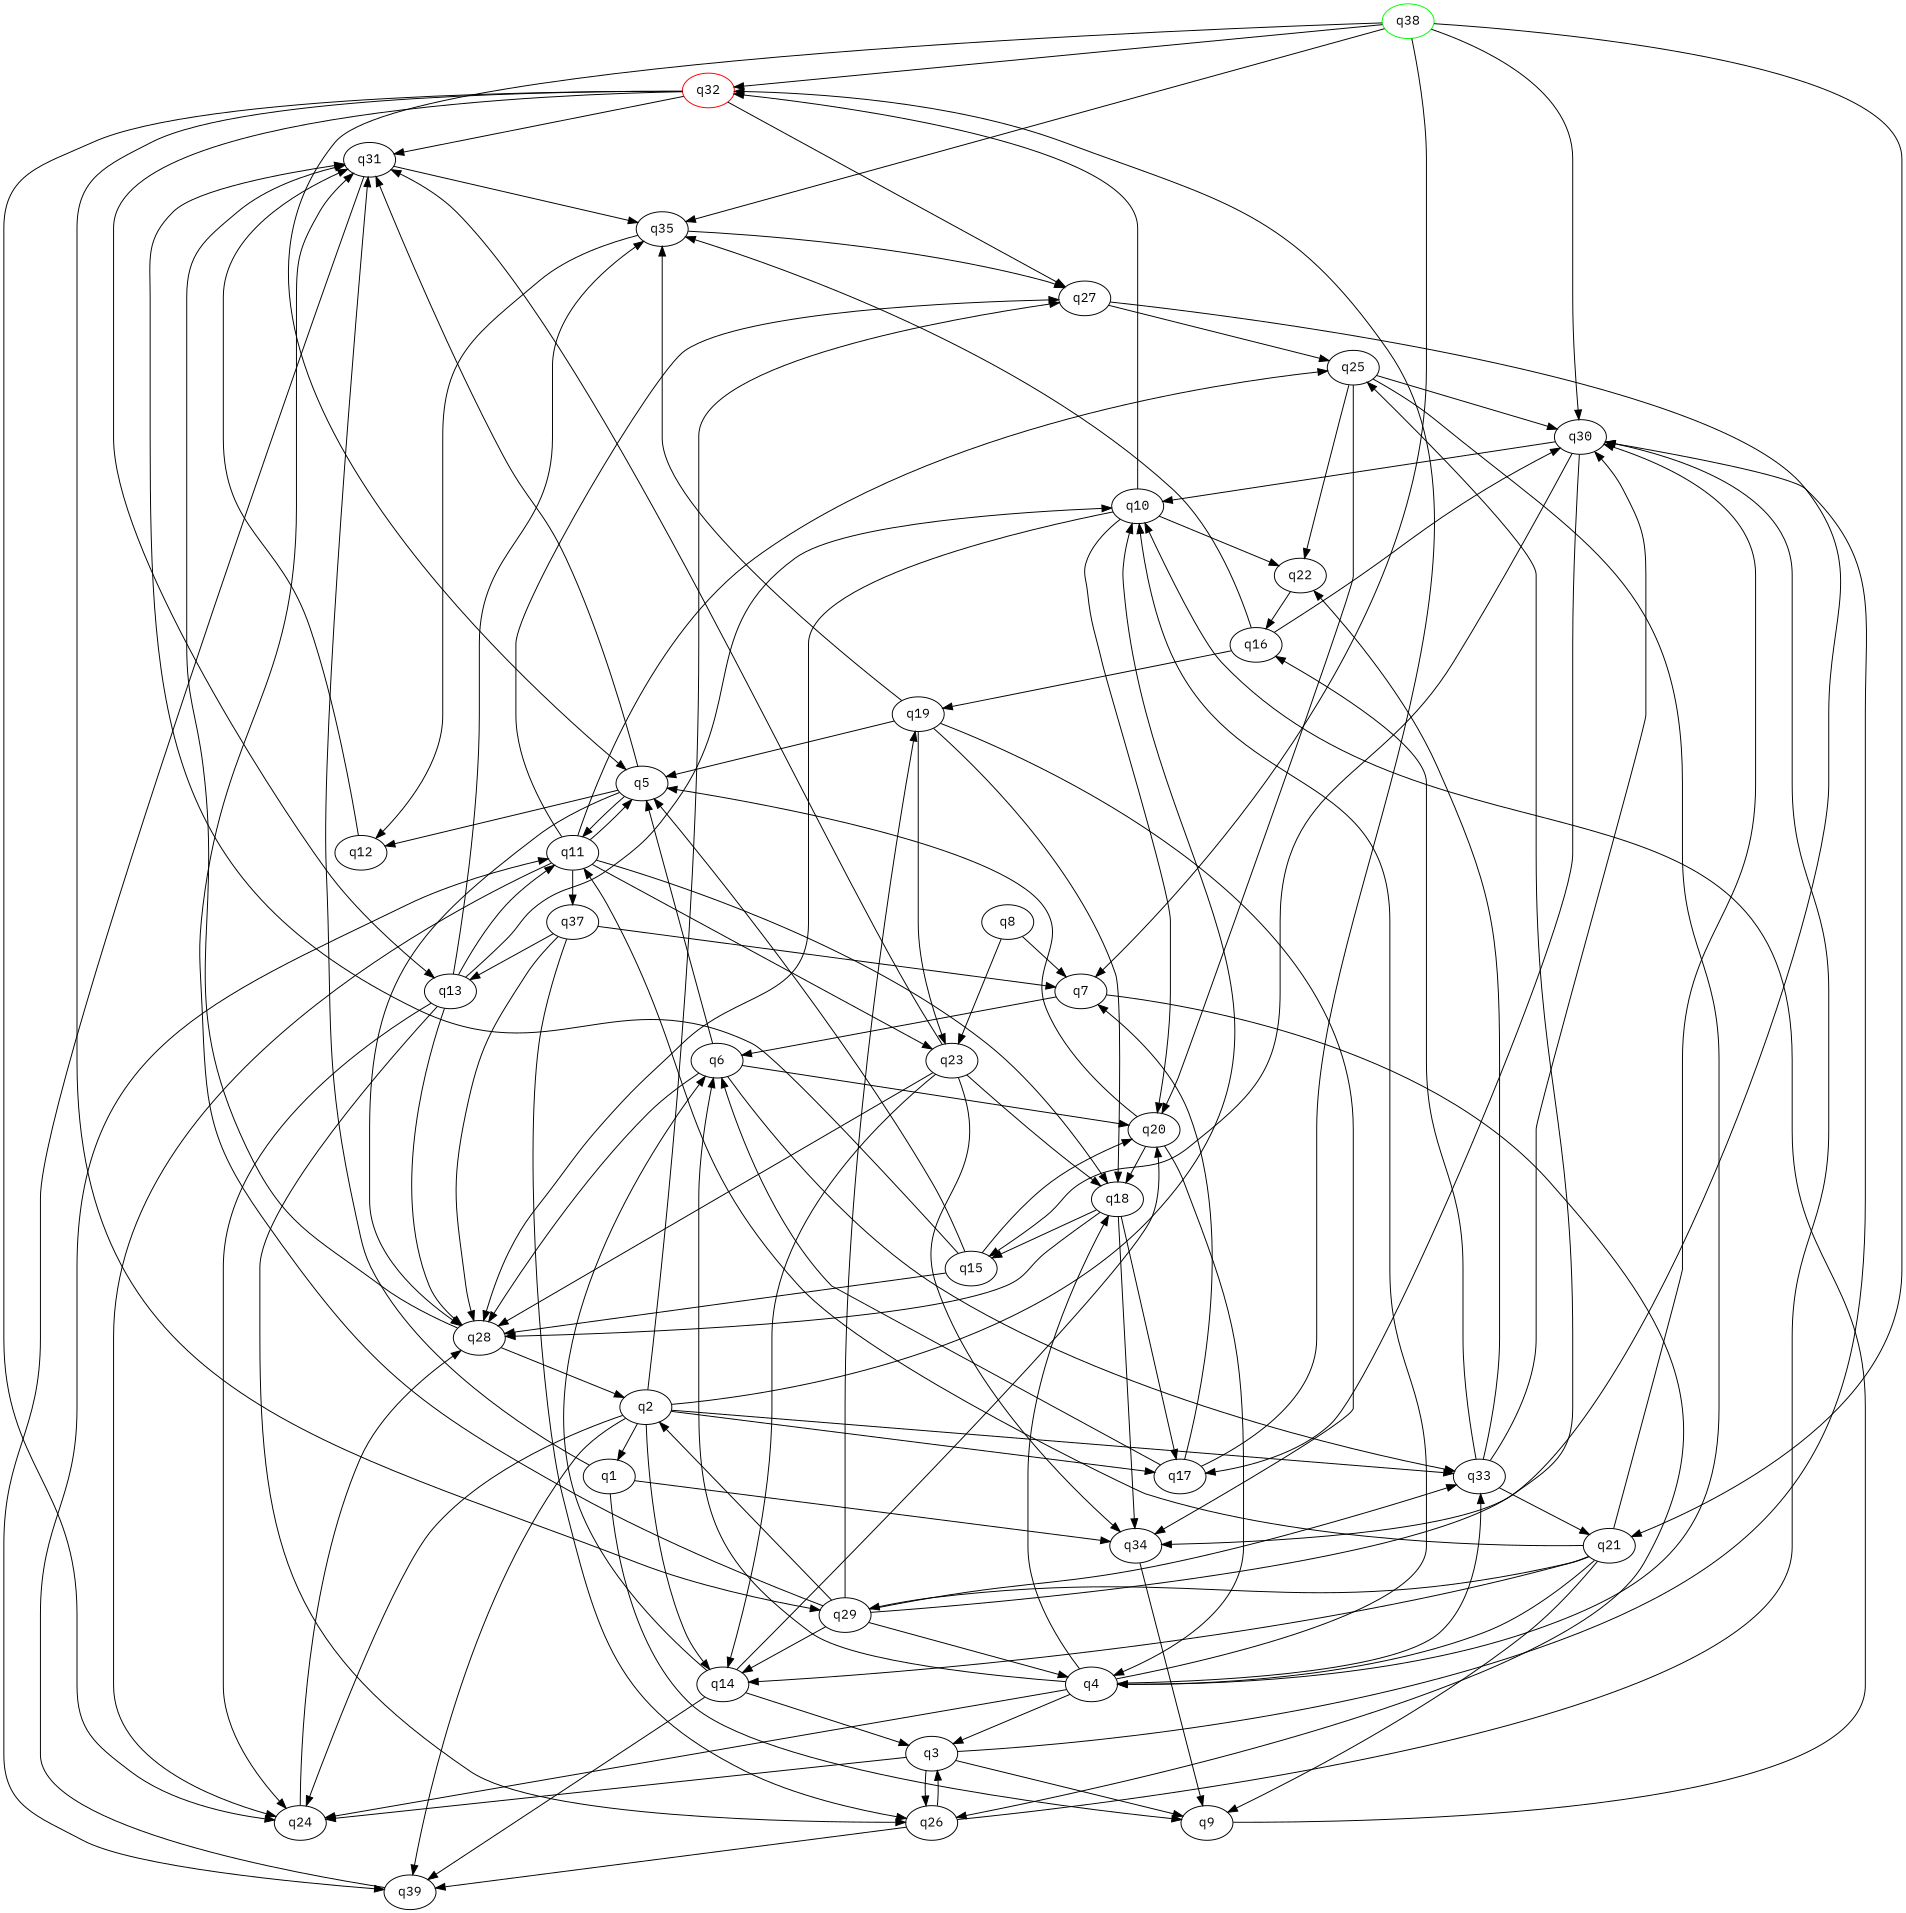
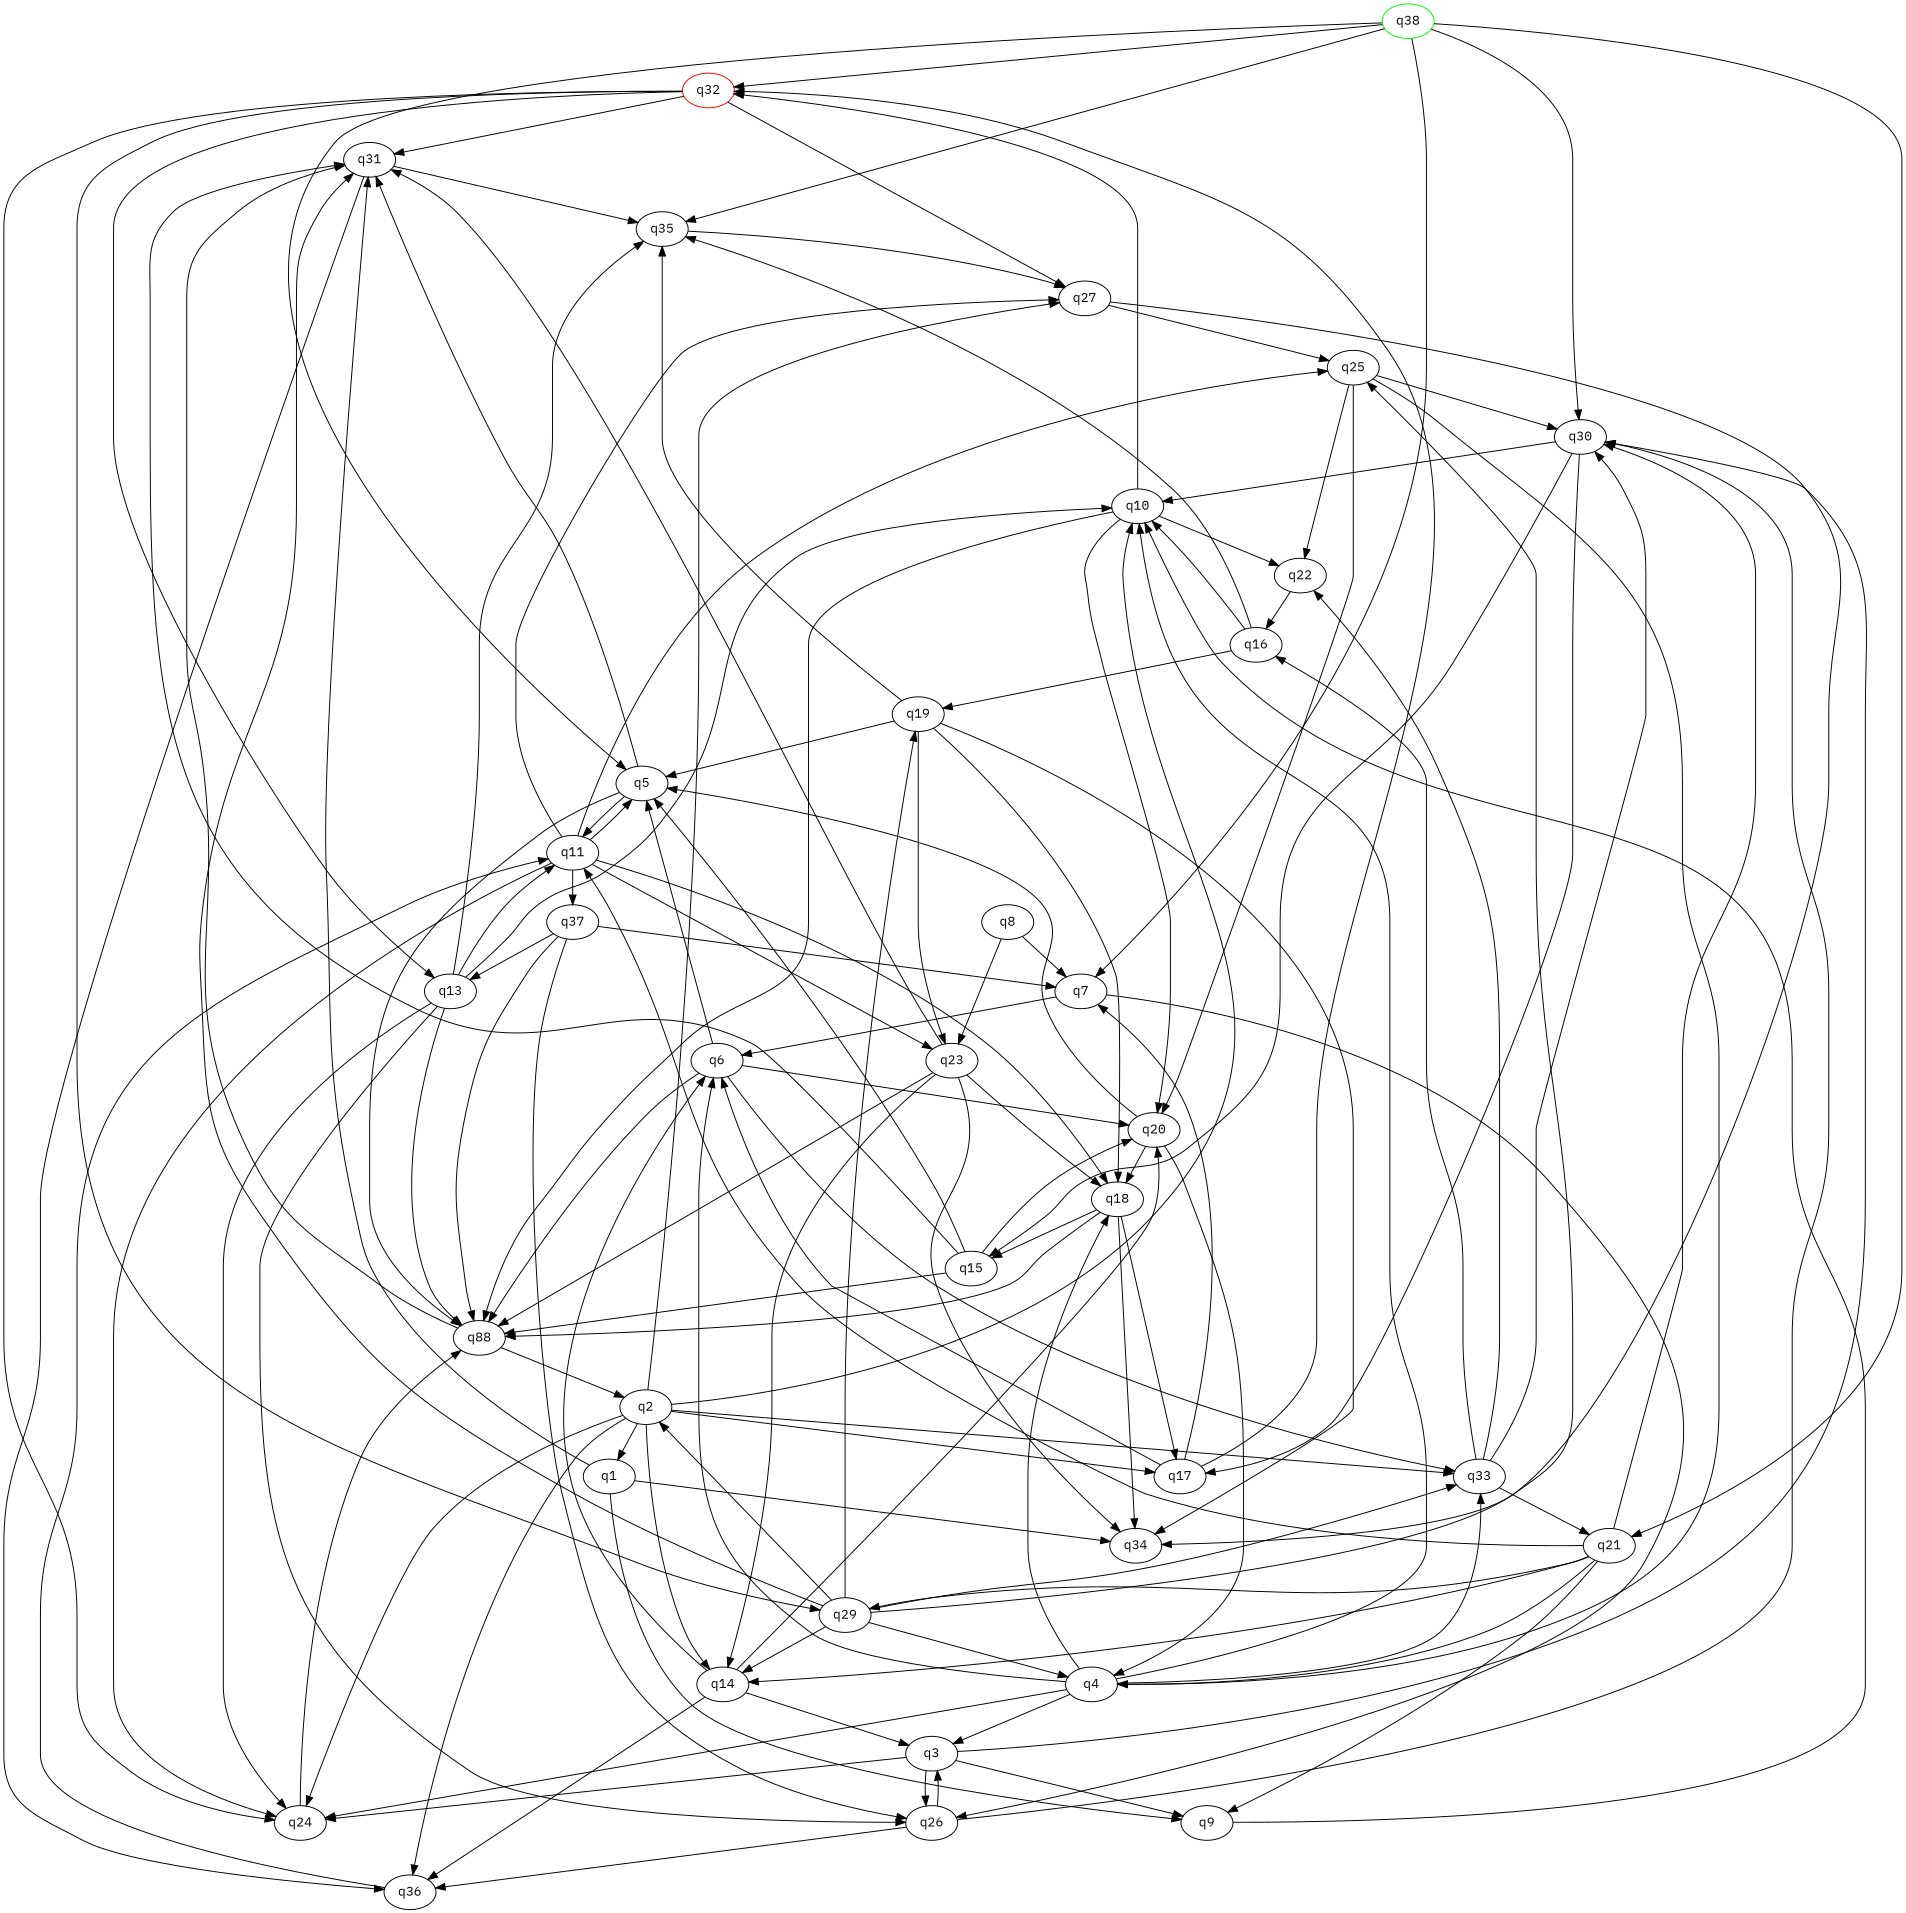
(1411, 539) -> (1204, 577)
(361, 853) -> none
(479, 1338) -> (479, 1338)
(1169, 1674) -> none
(410, 1892) -> (410, 1892)
